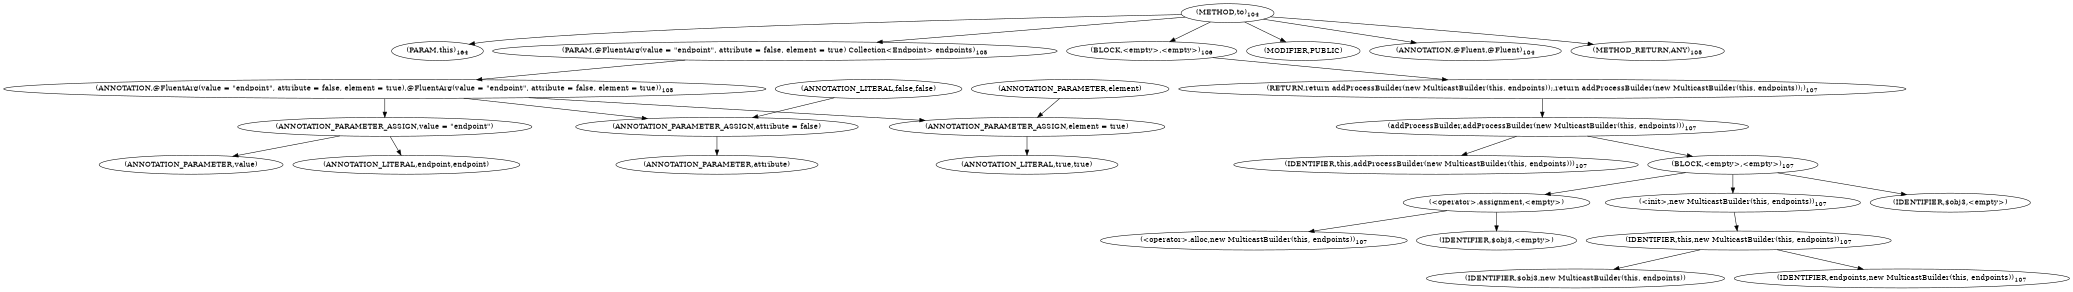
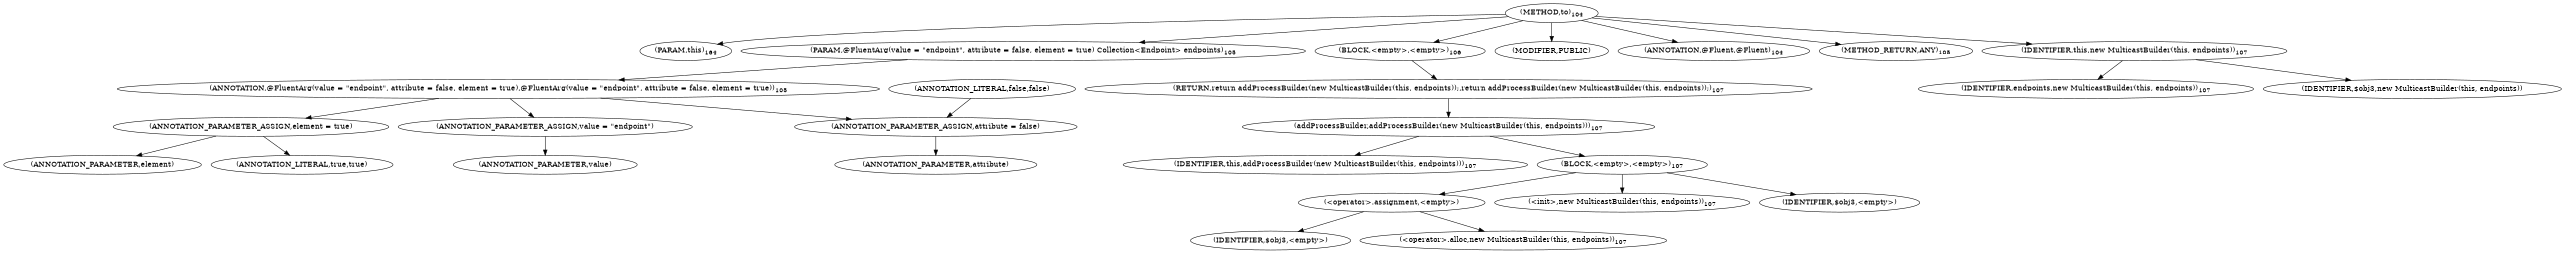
(1051, 106) -> (179, 145)
(406, 165) -> none
(1735, 219) -> (1811, 30)
